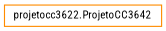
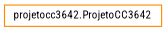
(83, 16) -> (83, 16)
